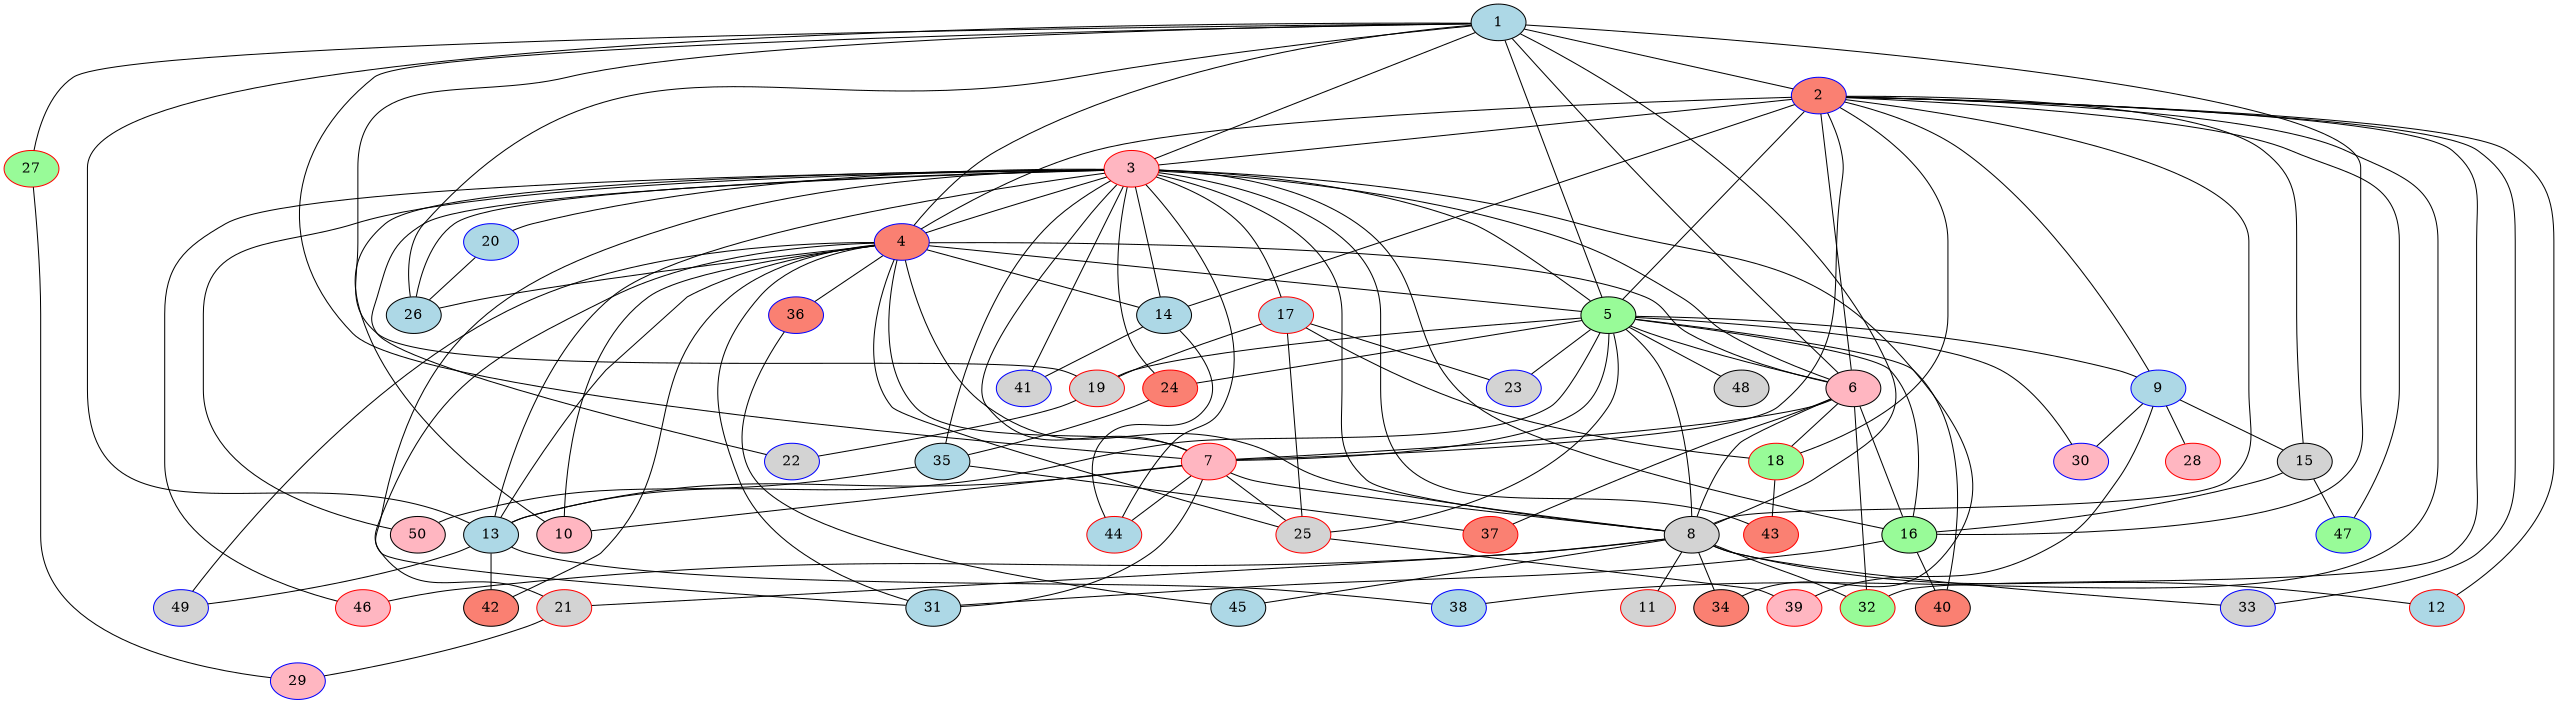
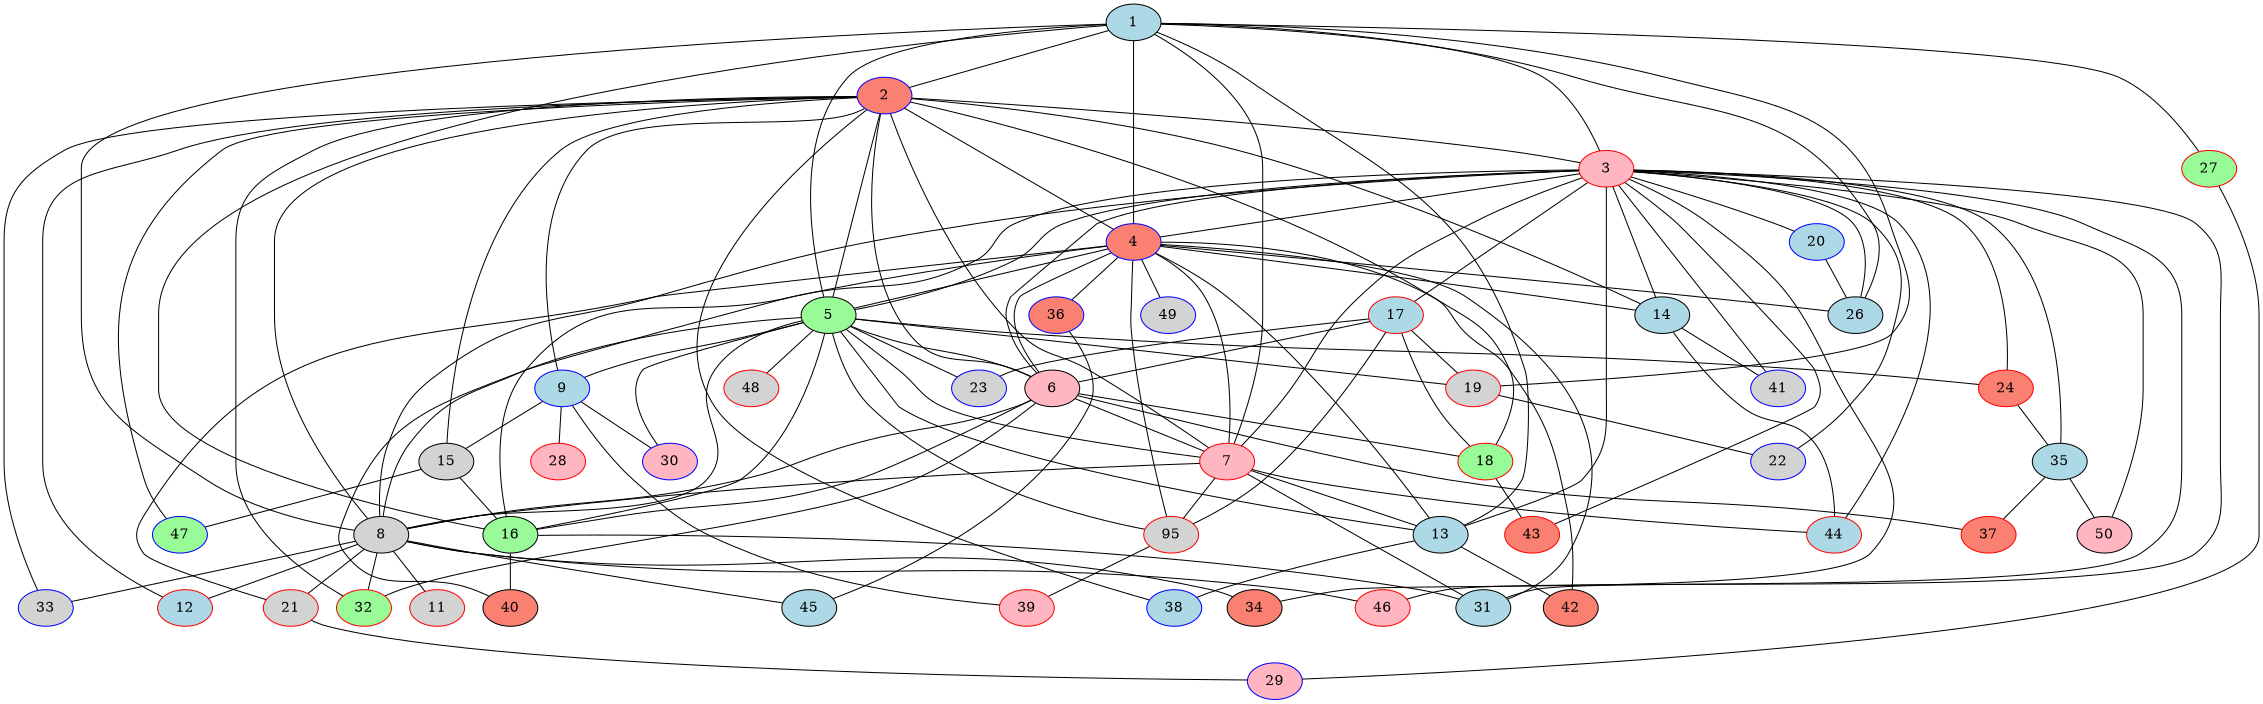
(1672, 209) -> (1173, 362)
(1742, 388) -> (751, 388)
(564, 535) -> none
(1303, 535) -> (1171, 535)
(341, 582) -> none
